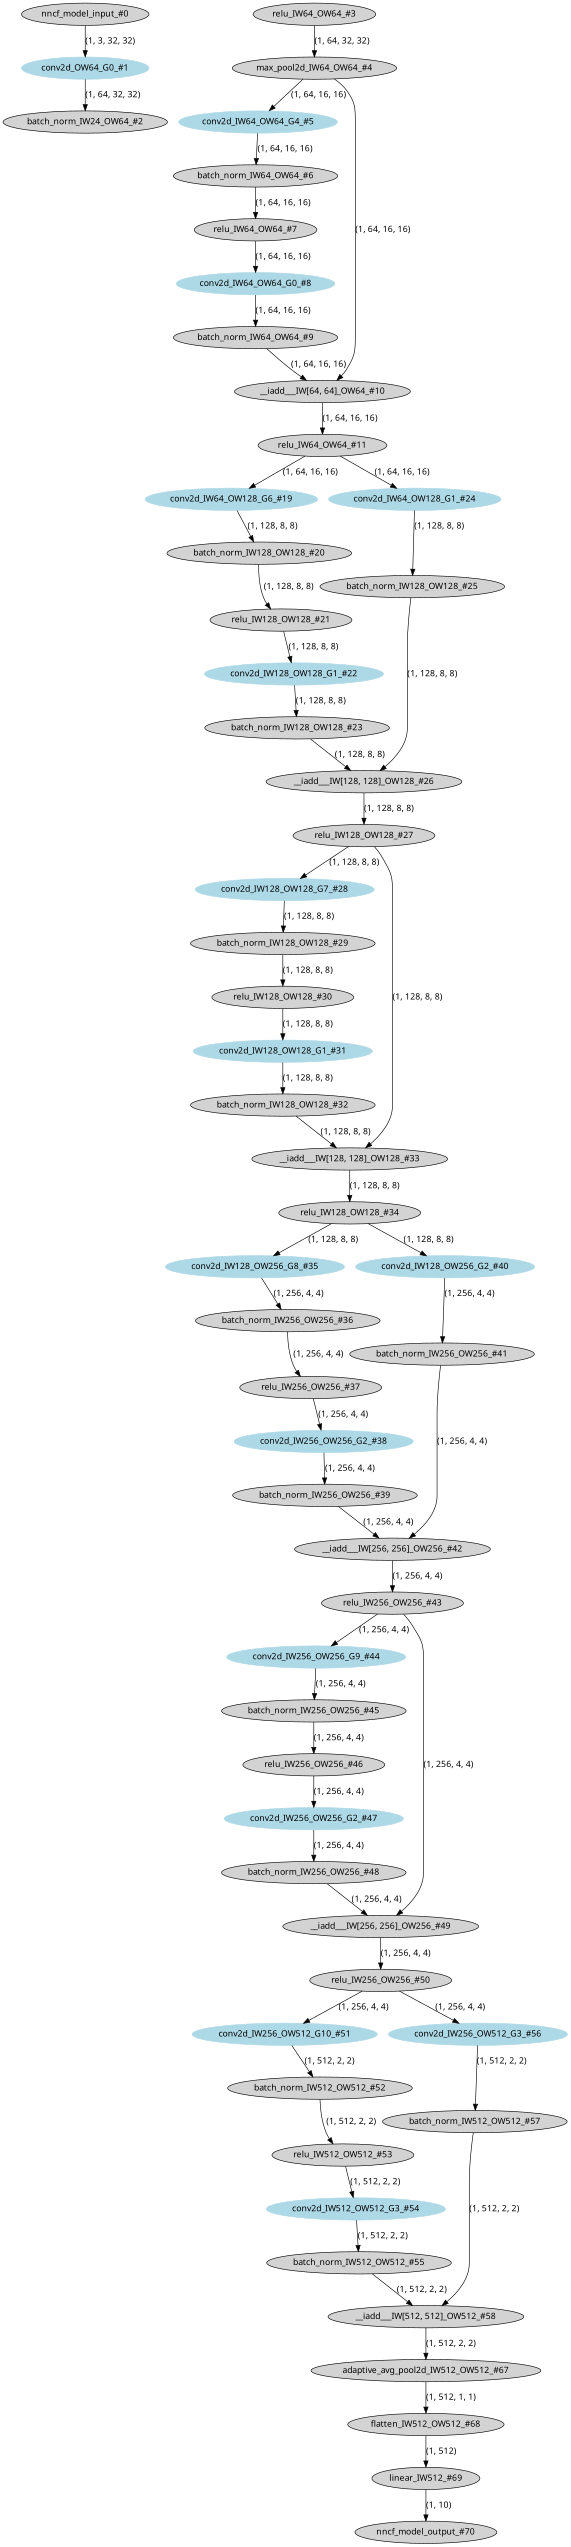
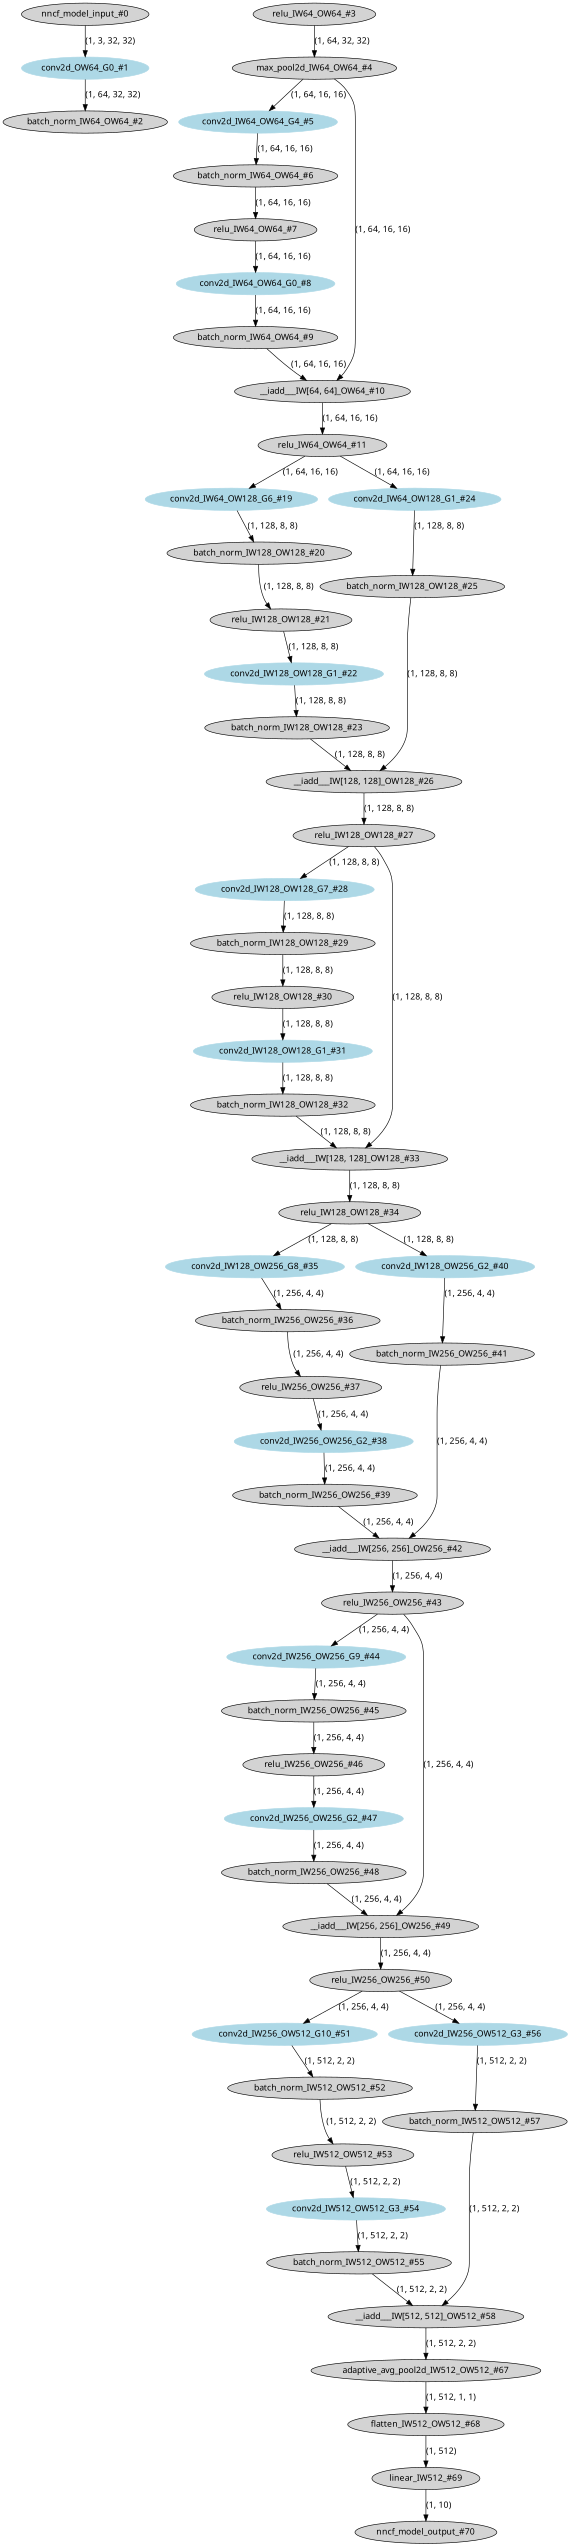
(85, 122) -> (85, 122)
